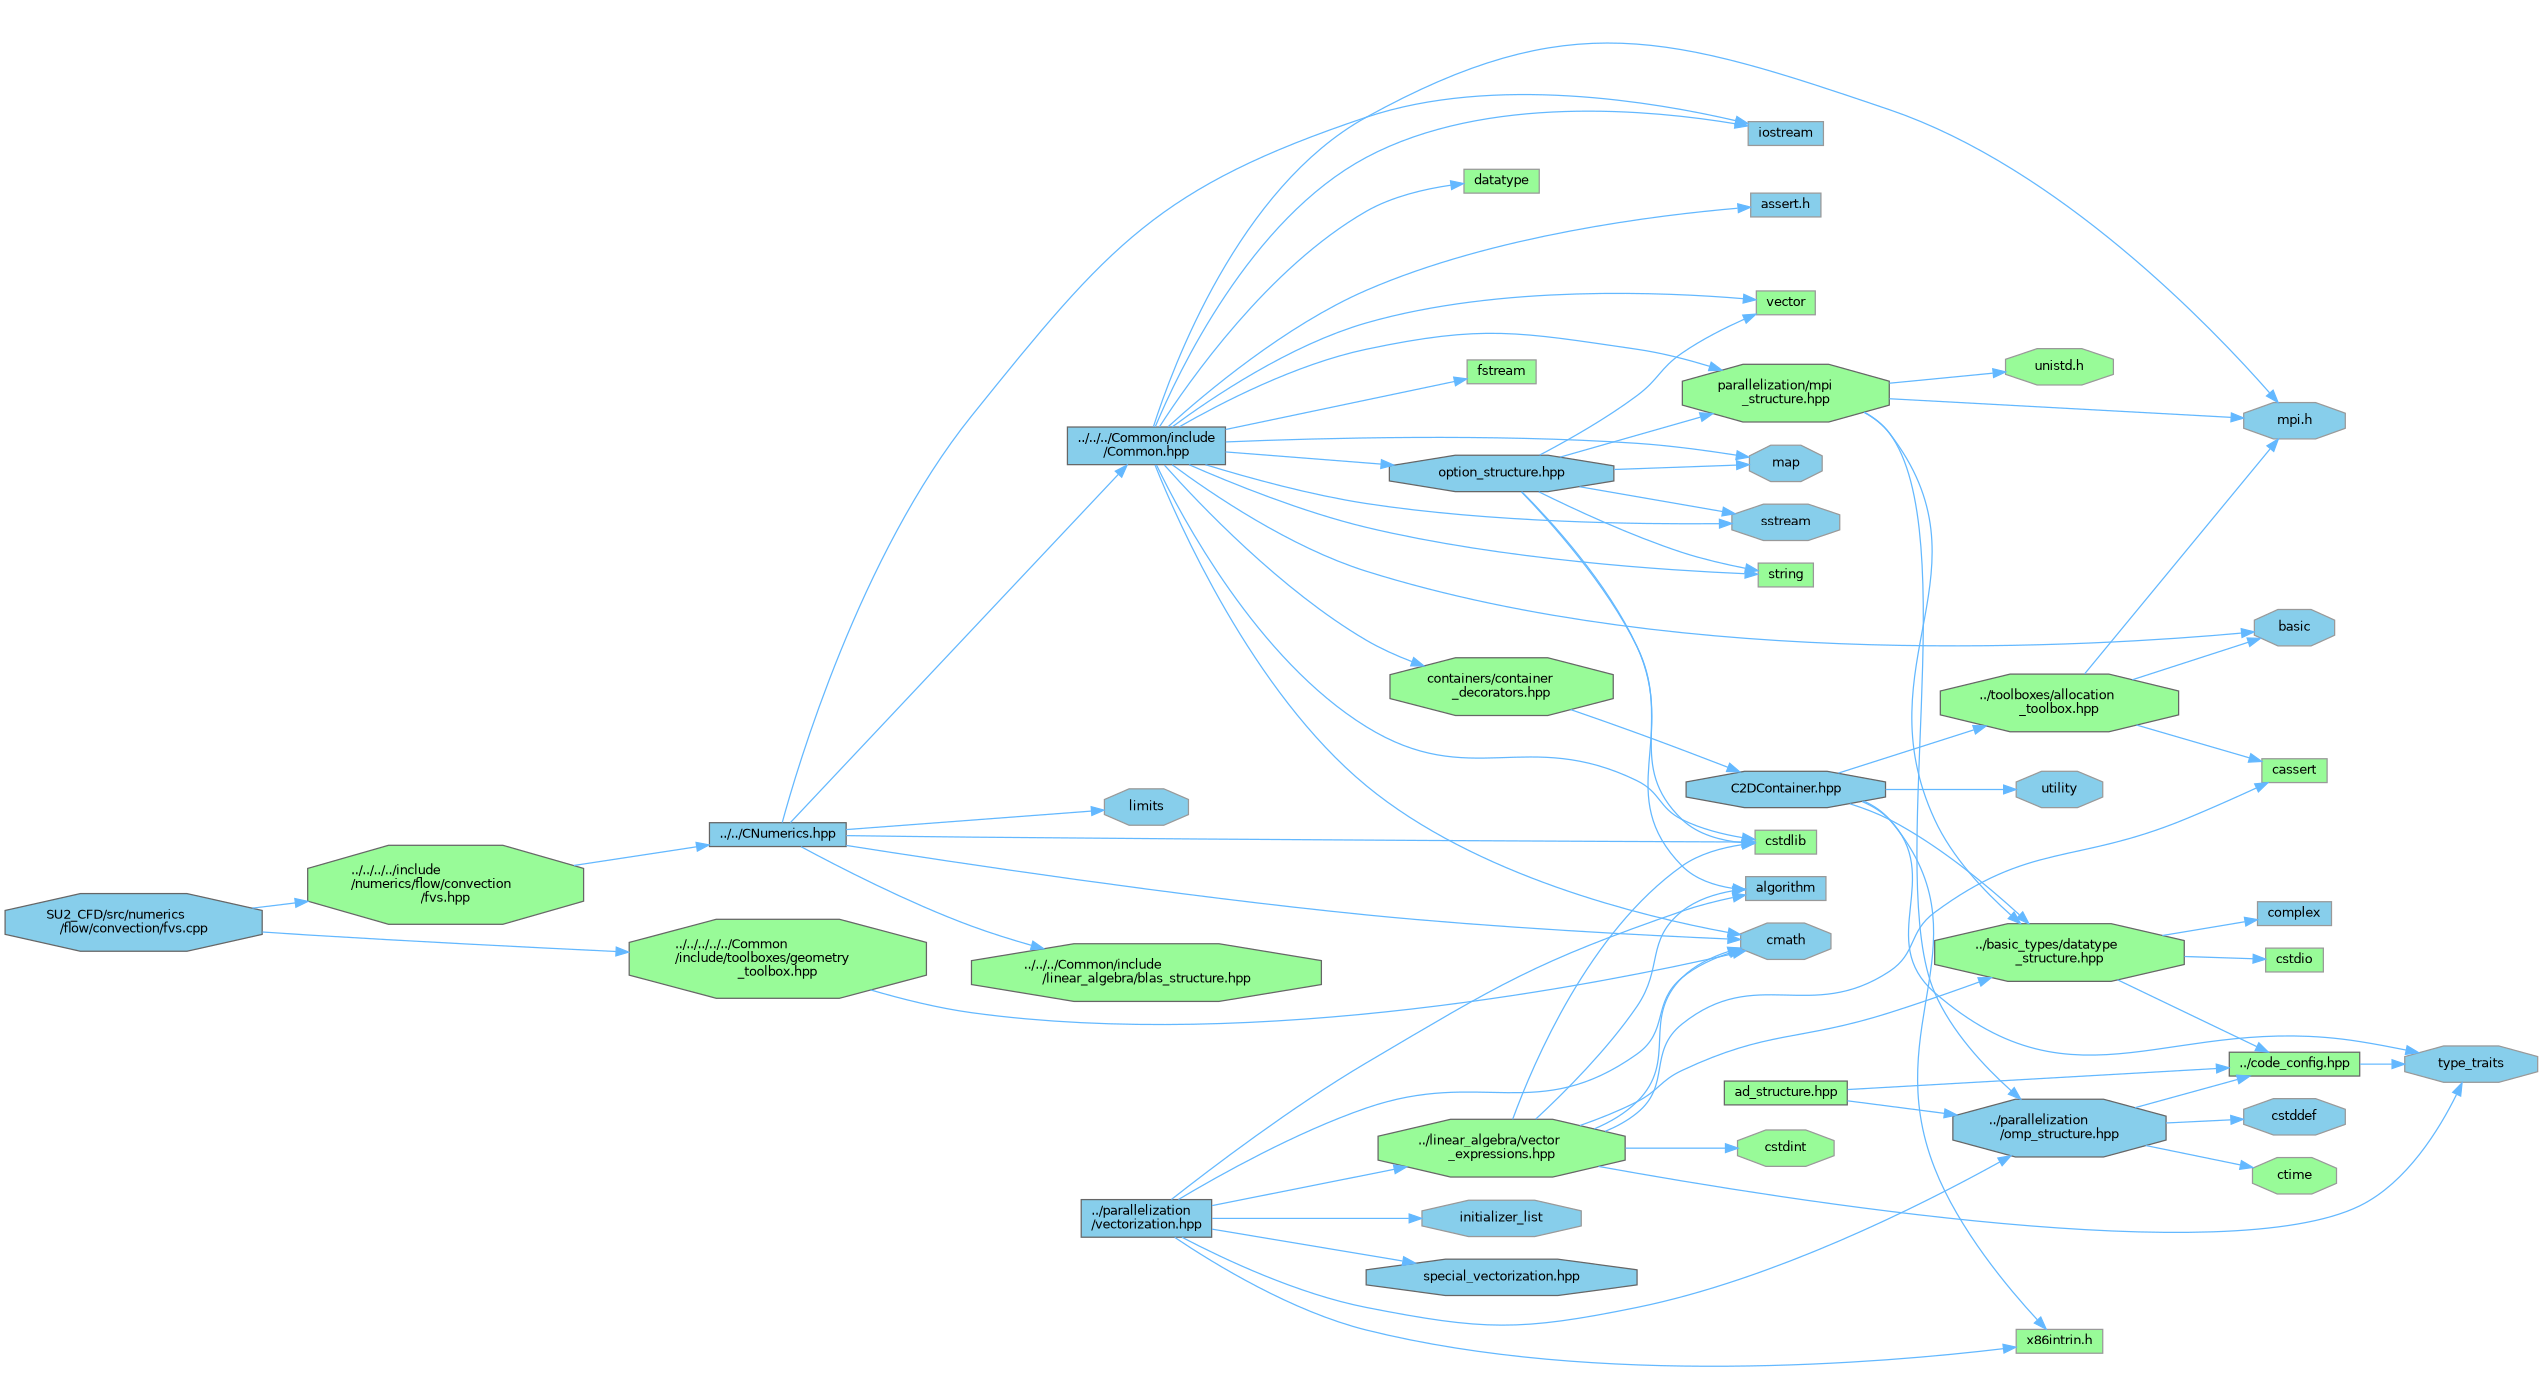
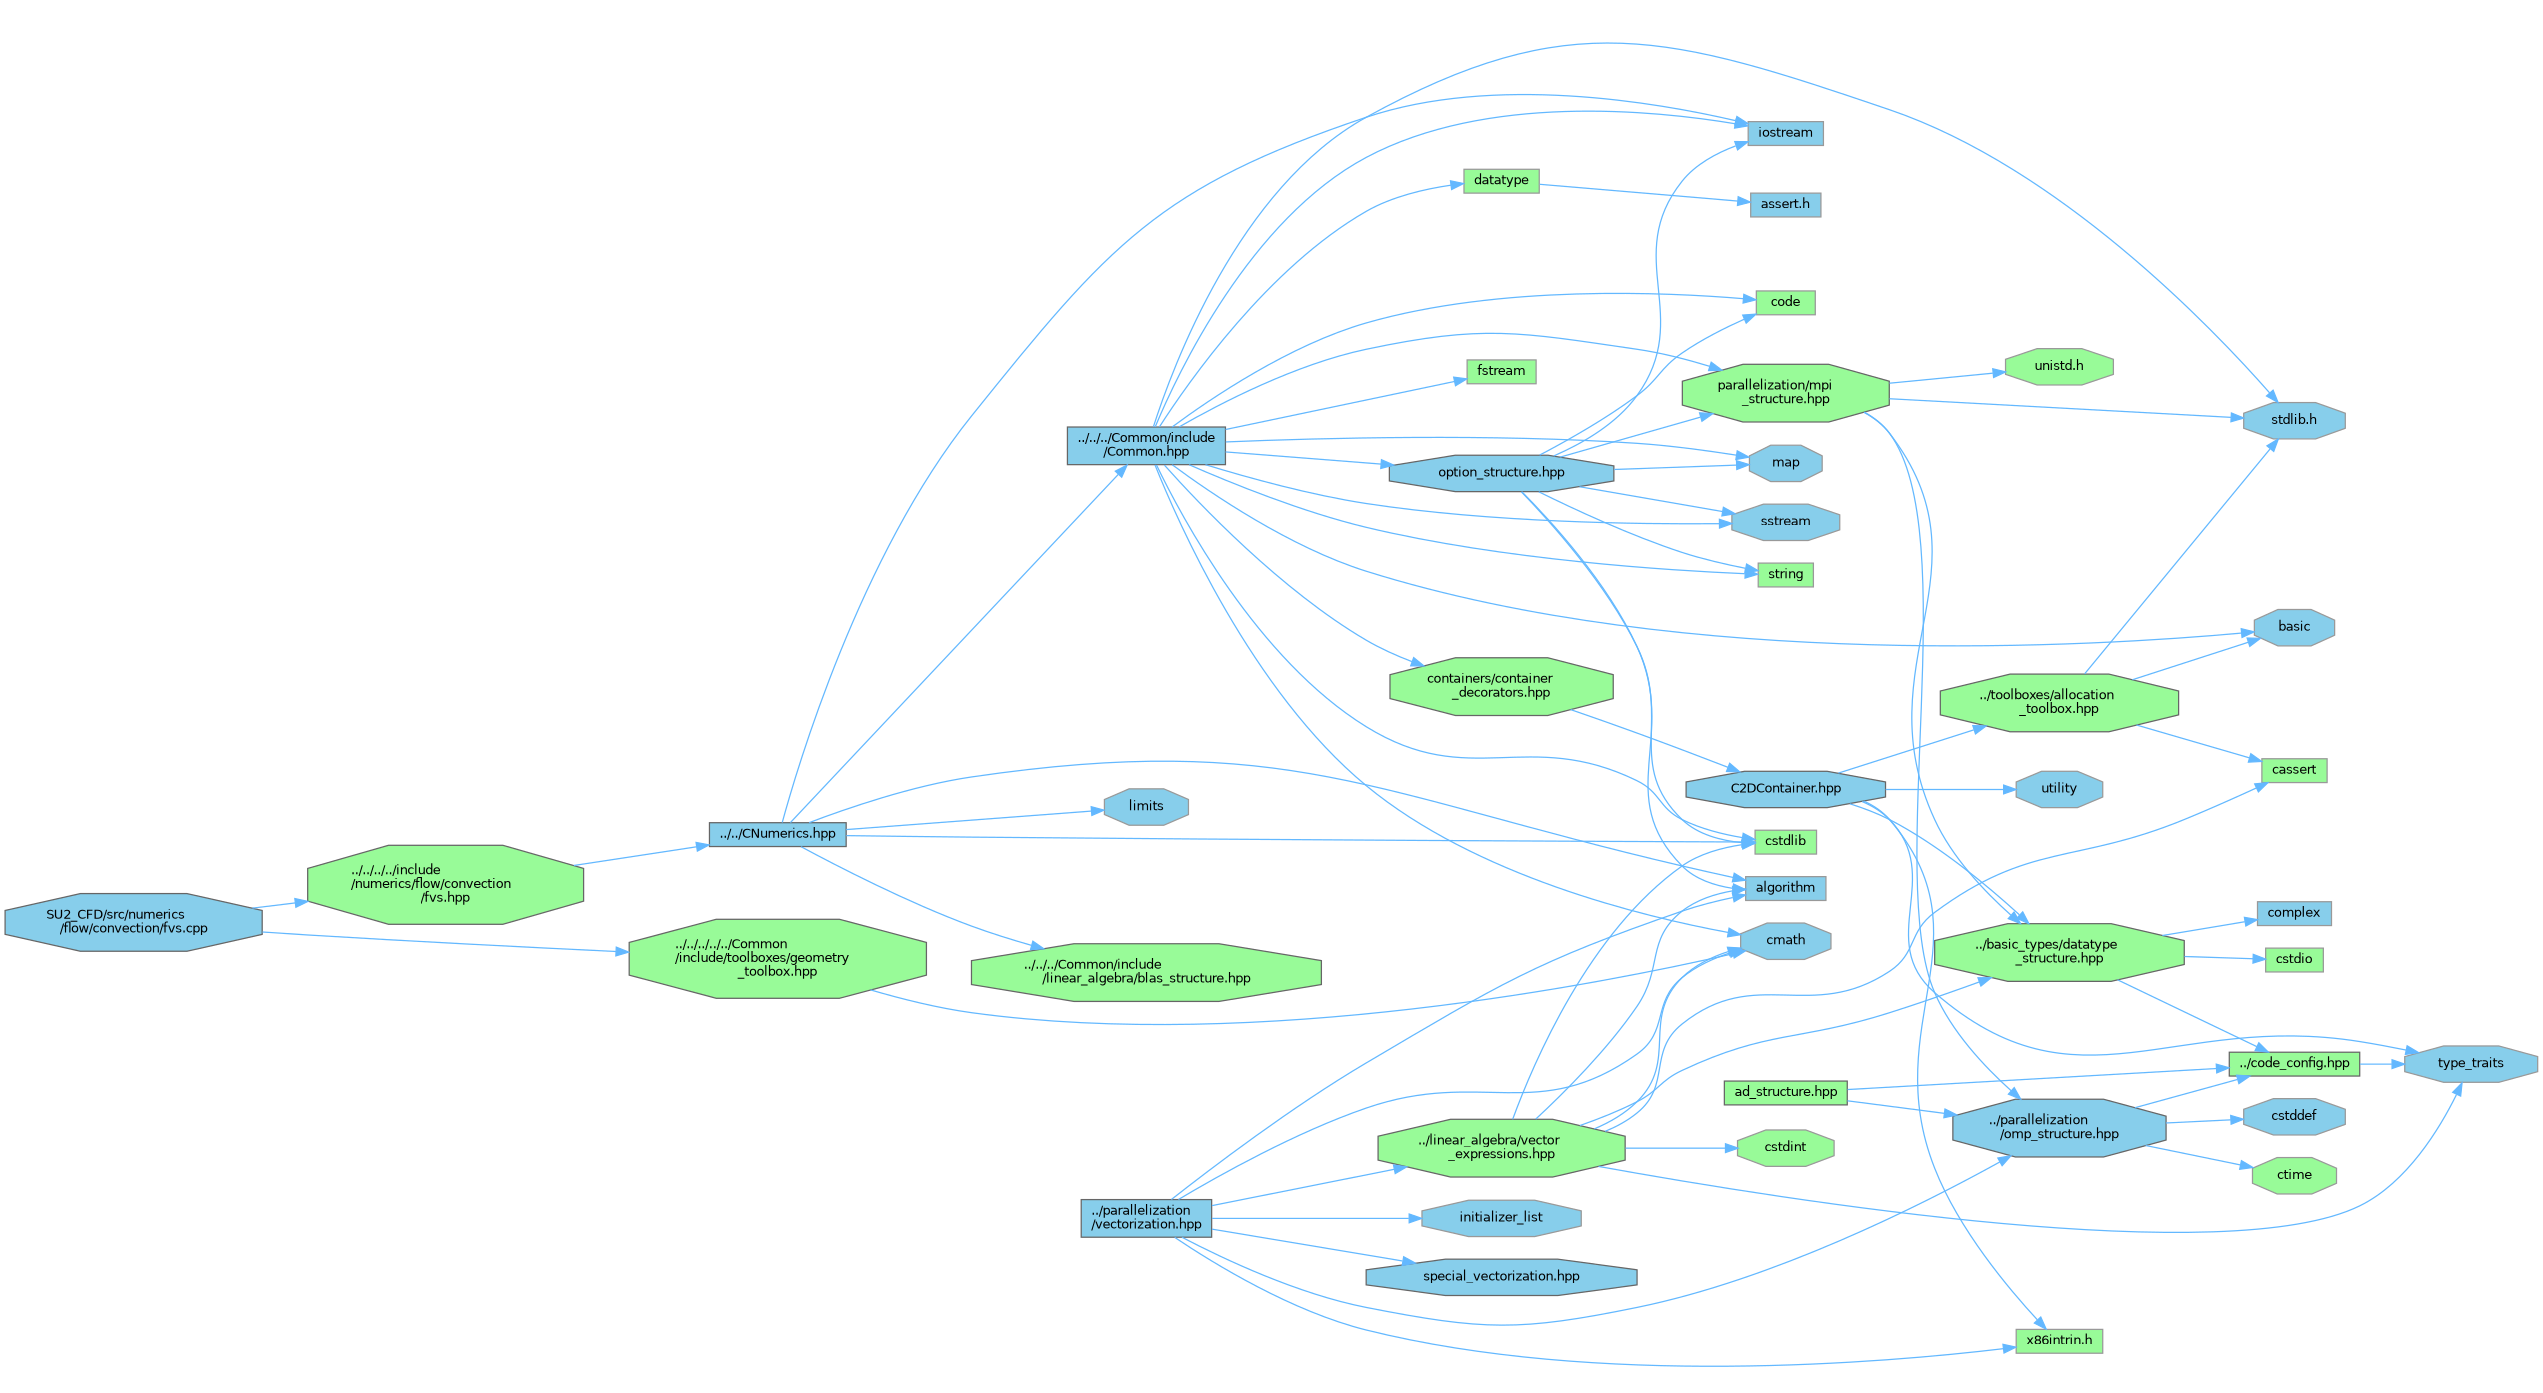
(1432, 266) -> (1639, 193)
(1786, 303) -> (1786, 303)
none -> (1660, 307)
(2294, 421) -> (2294, 421)
(1286, 906) -> (1274, 769)
